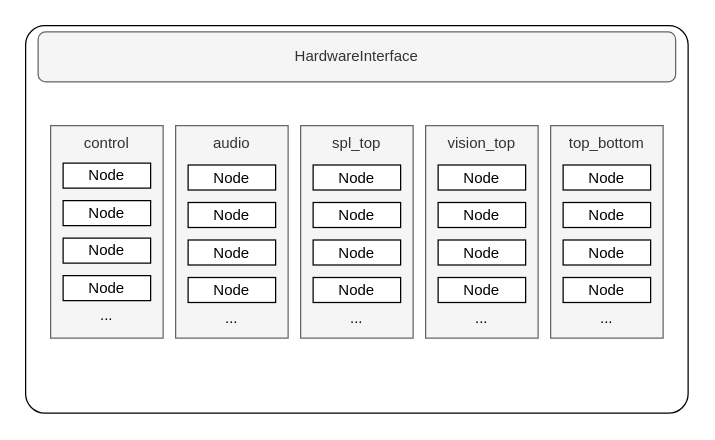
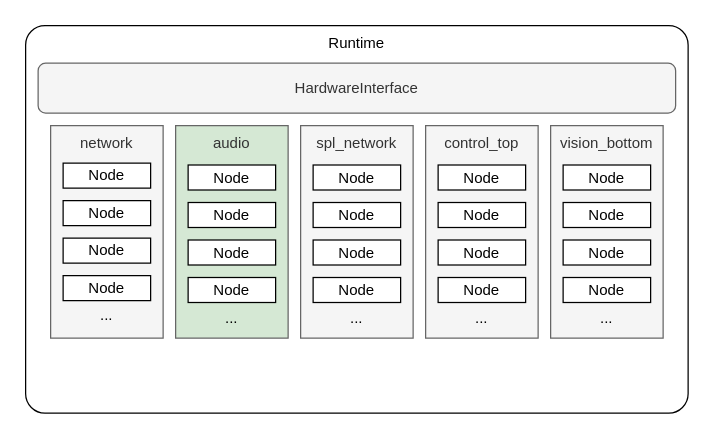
(357, 57) -> (357, 88)
(107, 143) -> (107, 143)
(357, 143) -> (357, 143)
(482, 143) -> (482, 143)
(607, 143) -> (607, 143)
(232, 232) -> (232, 232)
